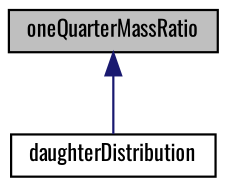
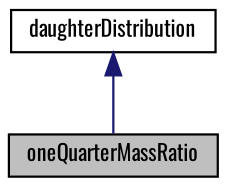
(113, 105) -> (113, 105)
